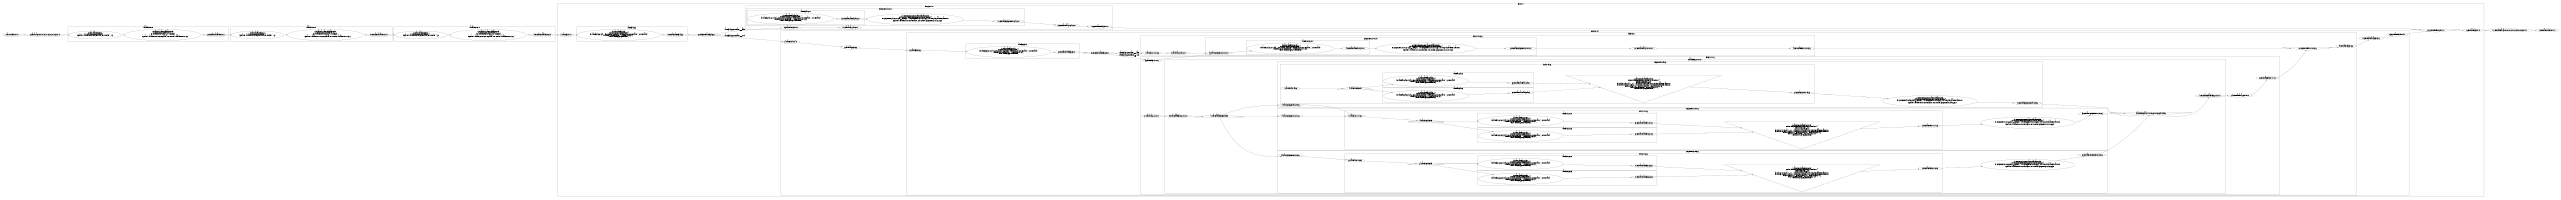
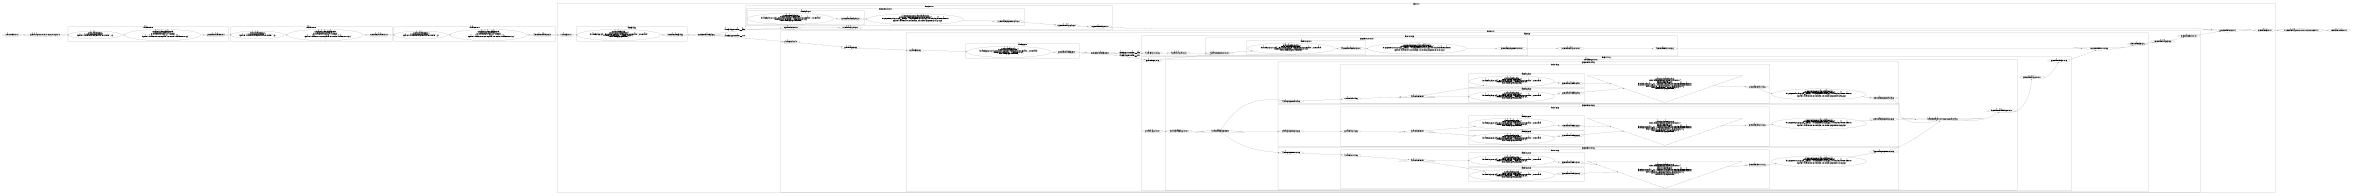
(1129, 53) -> (1130, 53)
(1328, 107) -> (1322, 100)
